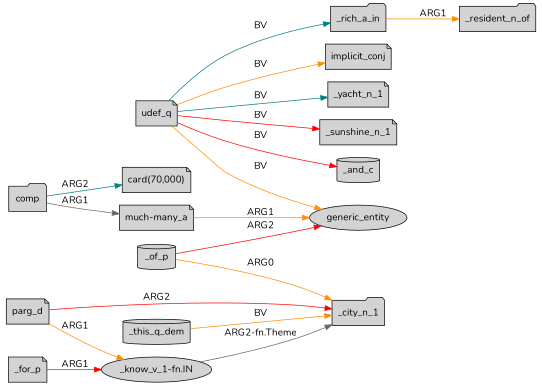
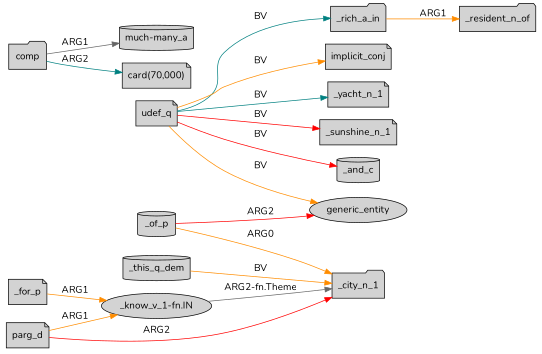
(157, 218) -> (157, 38)
(248, 218) -> none
(71, 370) -> (73, 297)
